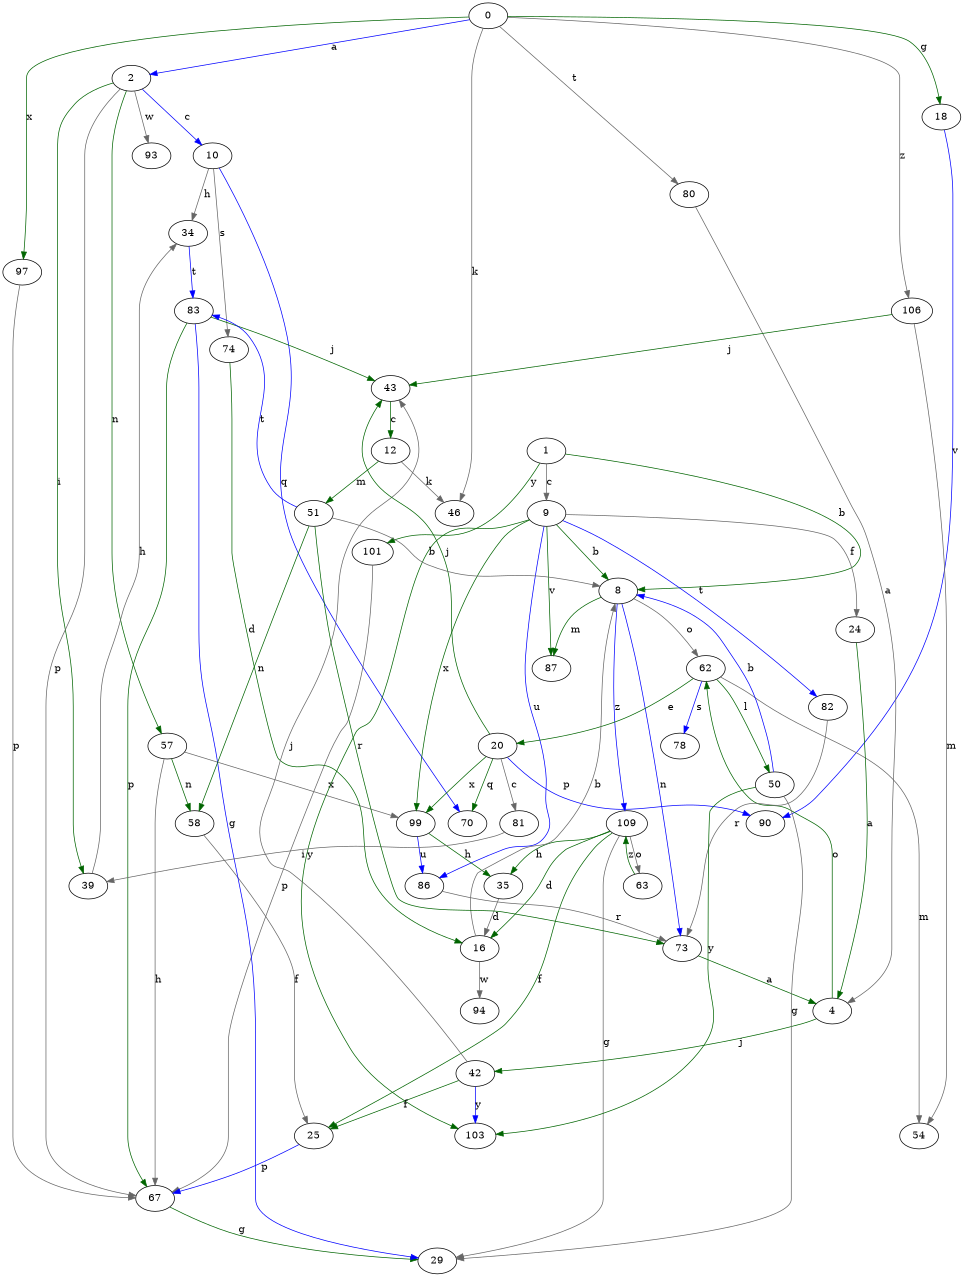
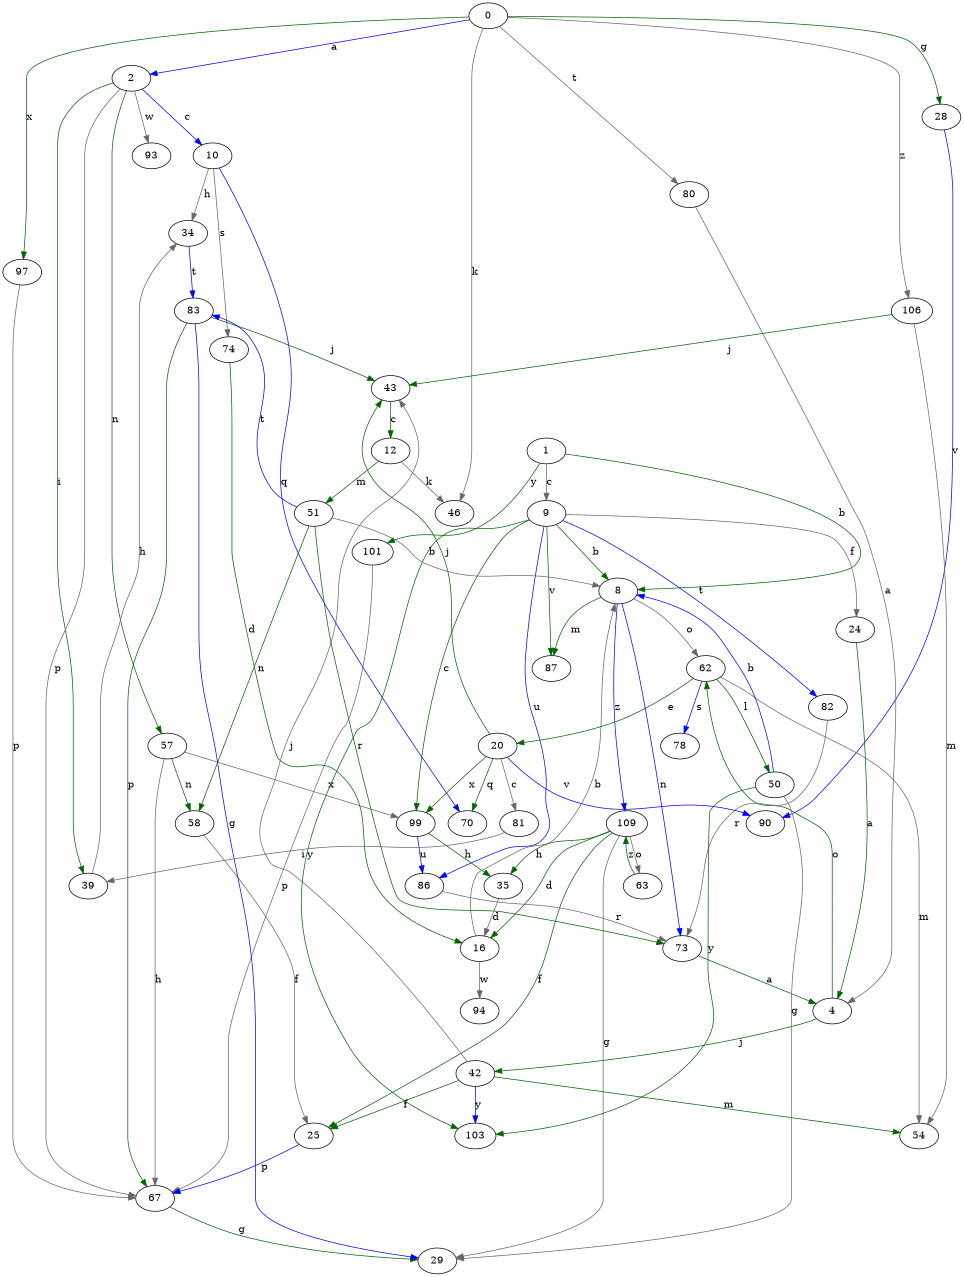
(941, 117) -> (941, 117)
(446, 669) -> (446, 669)
(567, 785) -> (567, 785)
none -> (694, 1104)
